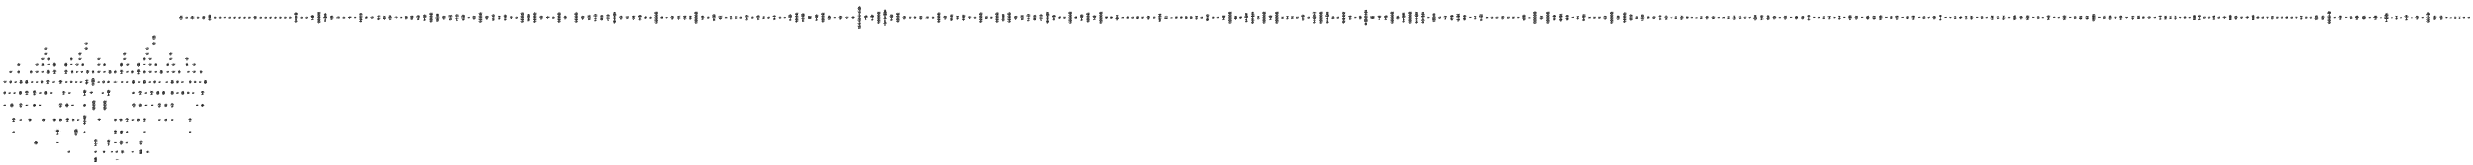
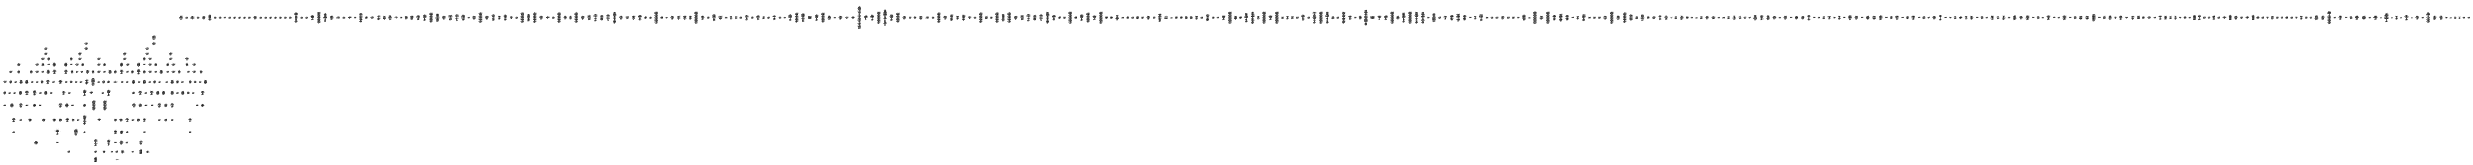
none -> (570, 18)
